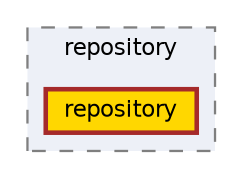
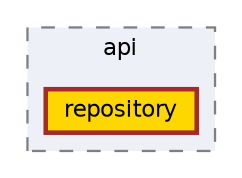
(121, 49) -> (121, 49)
